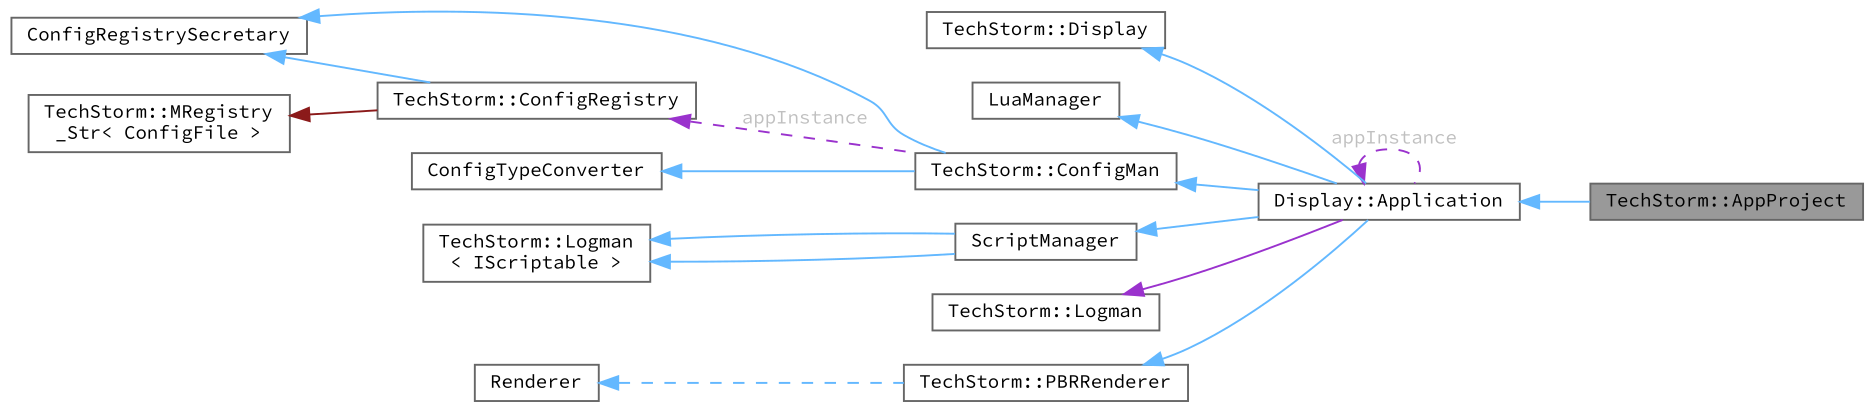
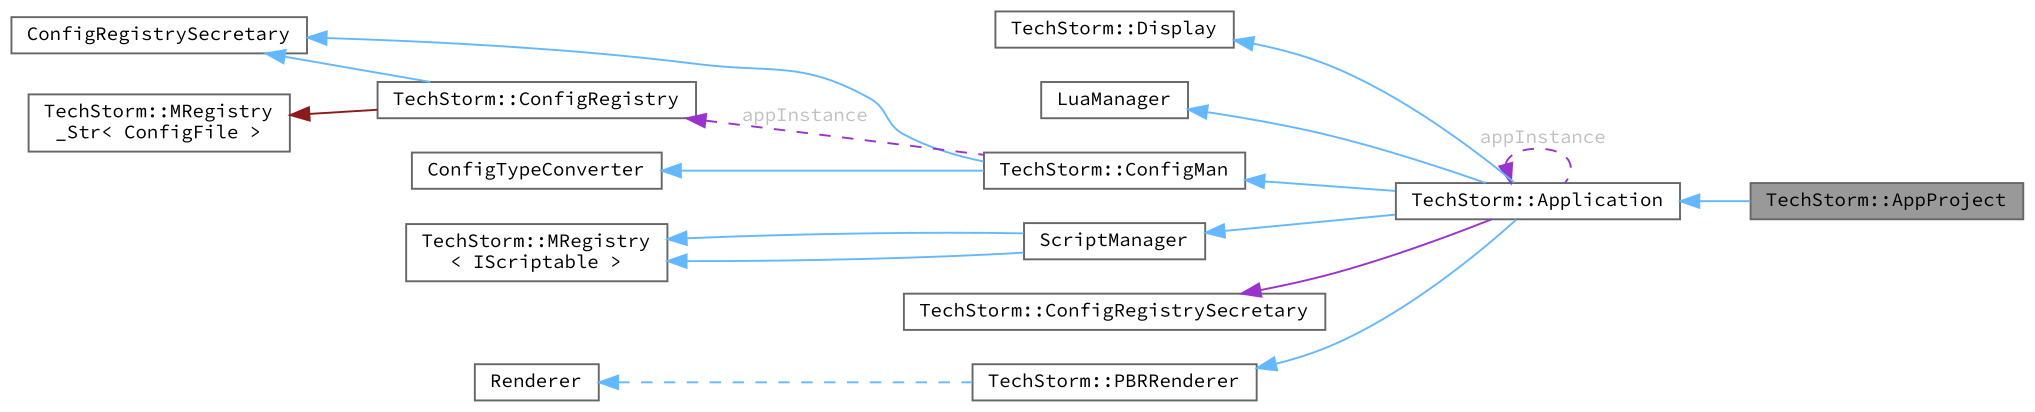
(1389, 202) -> (1538, 201)
(537, 253) -> (537, 253)
(1046, 312) -> (1115, 312)
